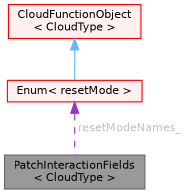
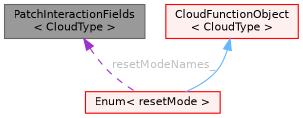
(75, 134) -> (110, 73)
